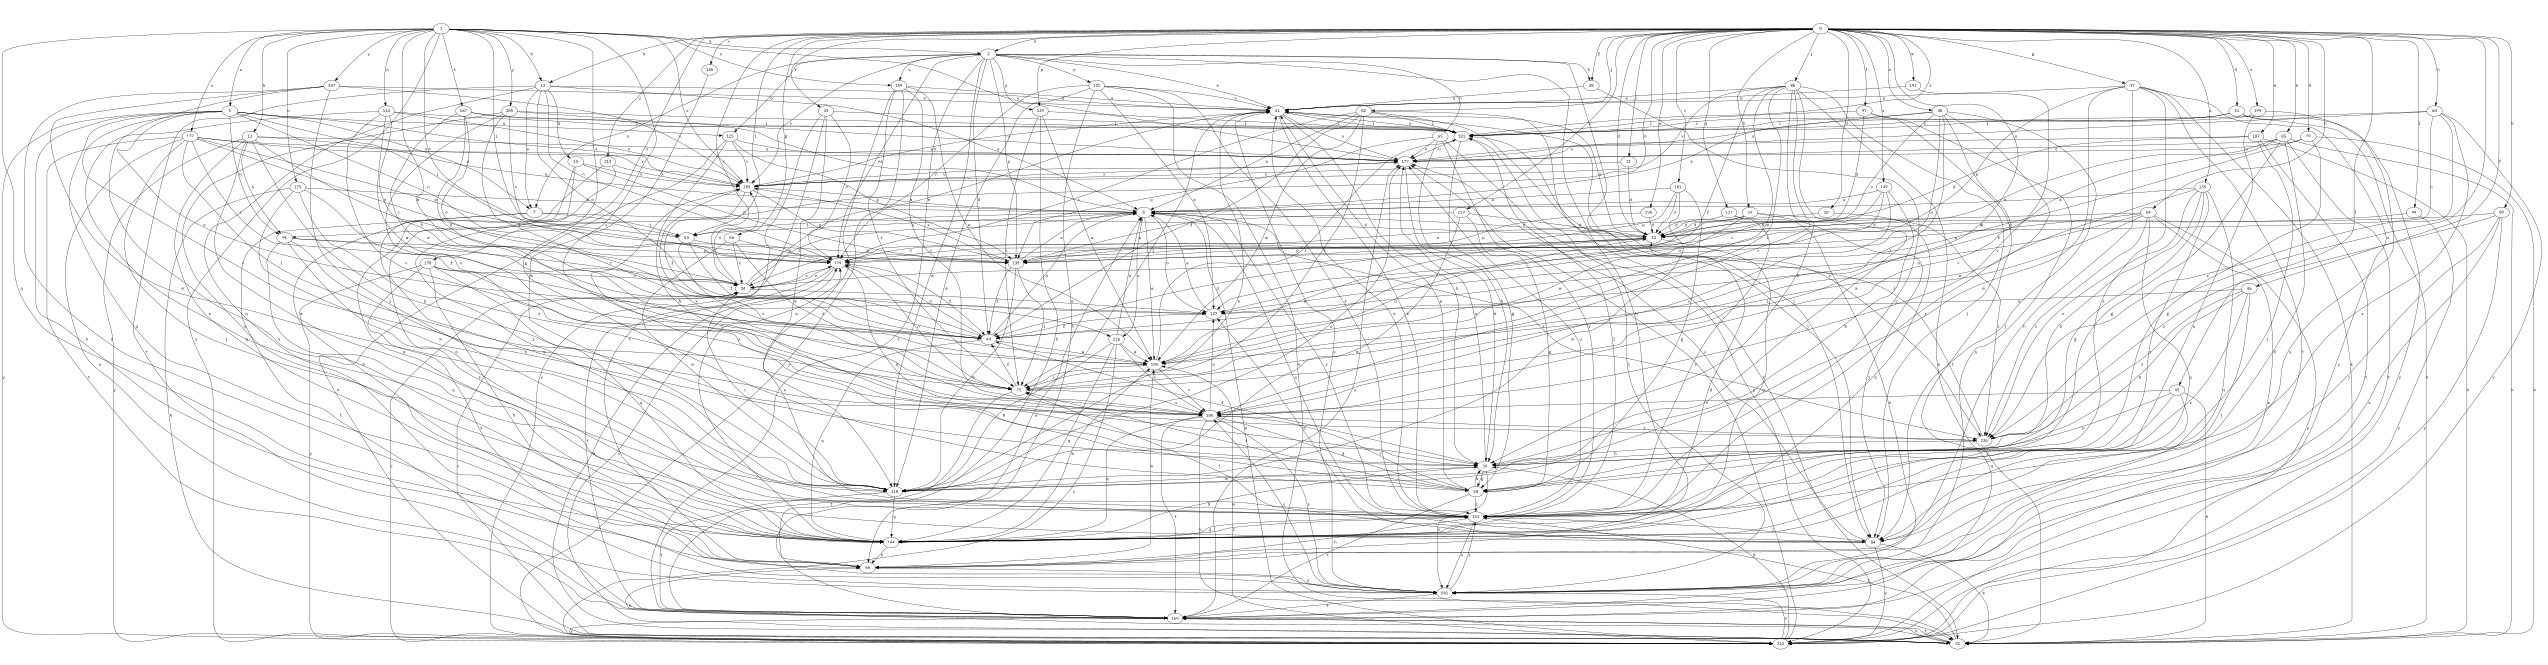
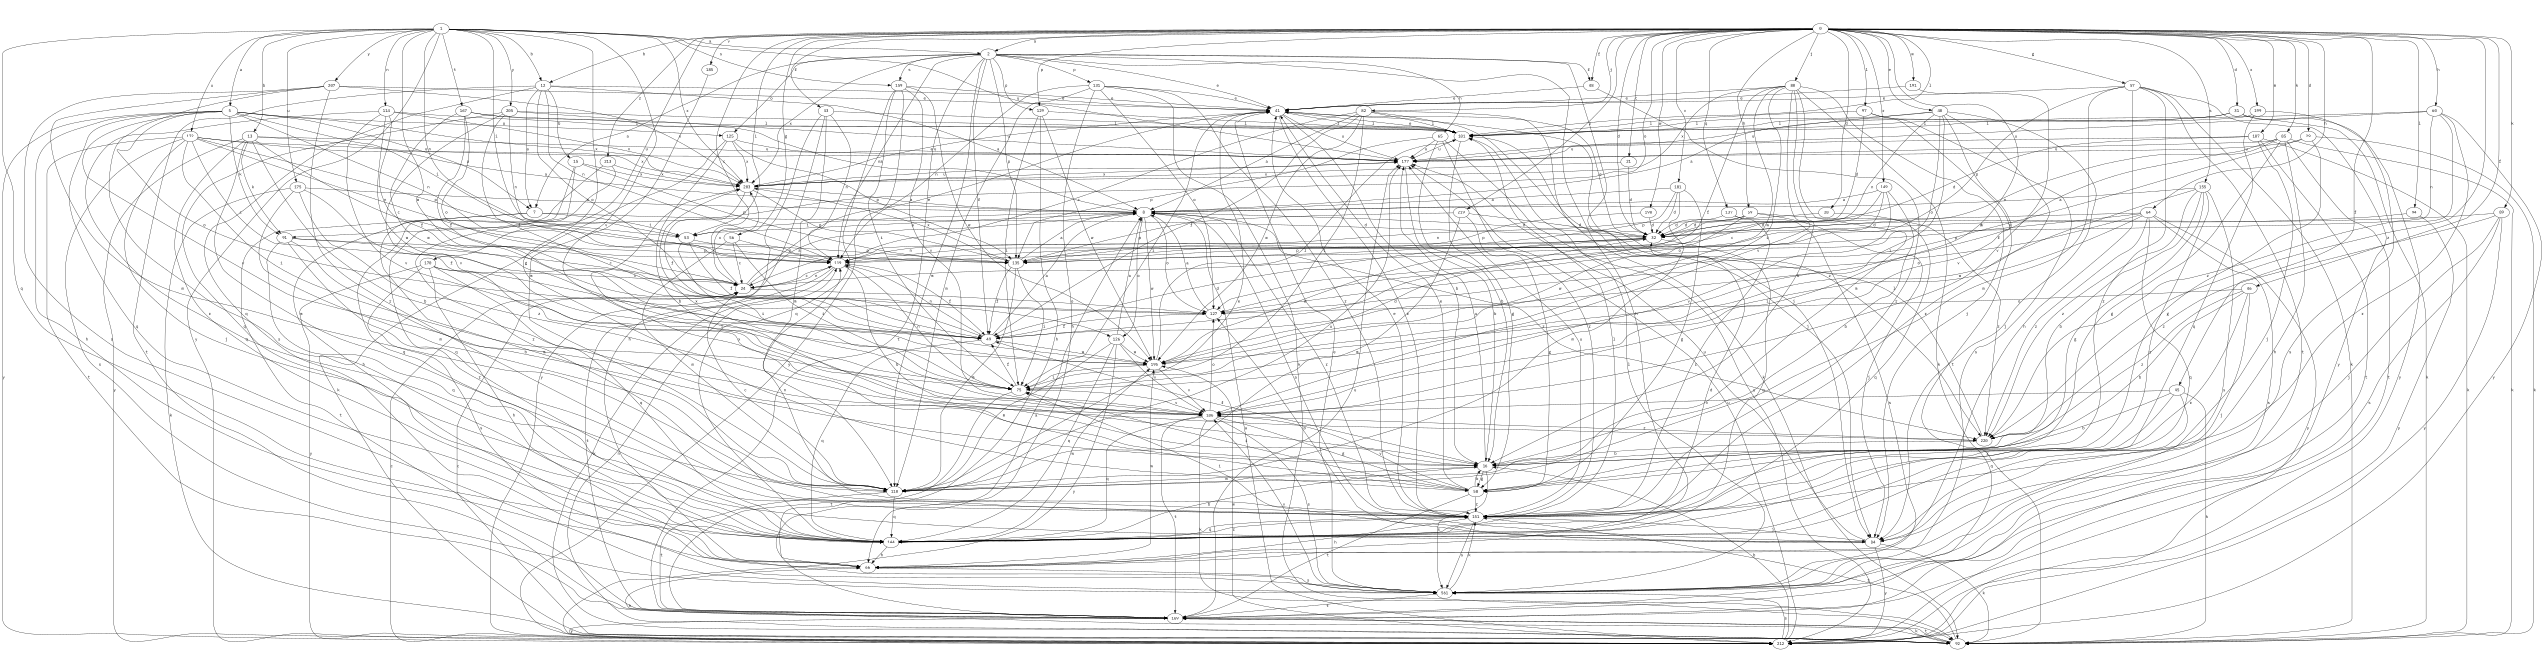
(1470, 555) -> (1470, 555)
